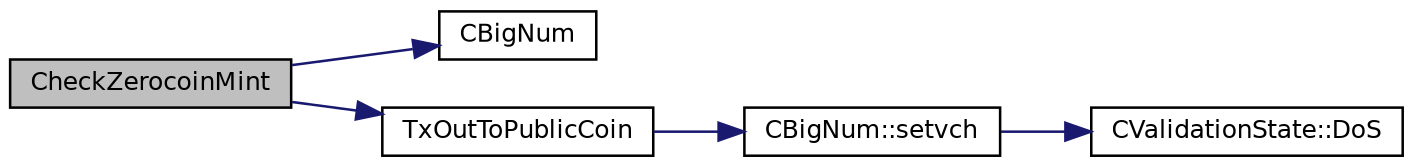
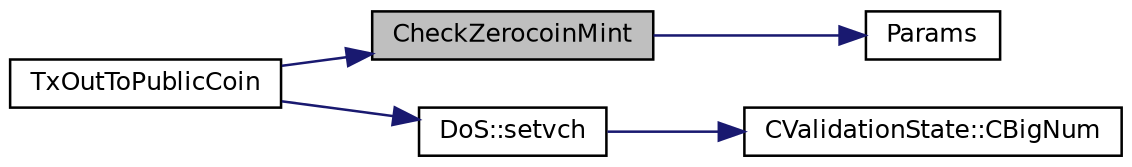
(518, 35) -> (933, 35)
(324, 106) -> (314, 61)
(872, 132) -> (513, 132)
(1247, 132) -> (933, 132)
